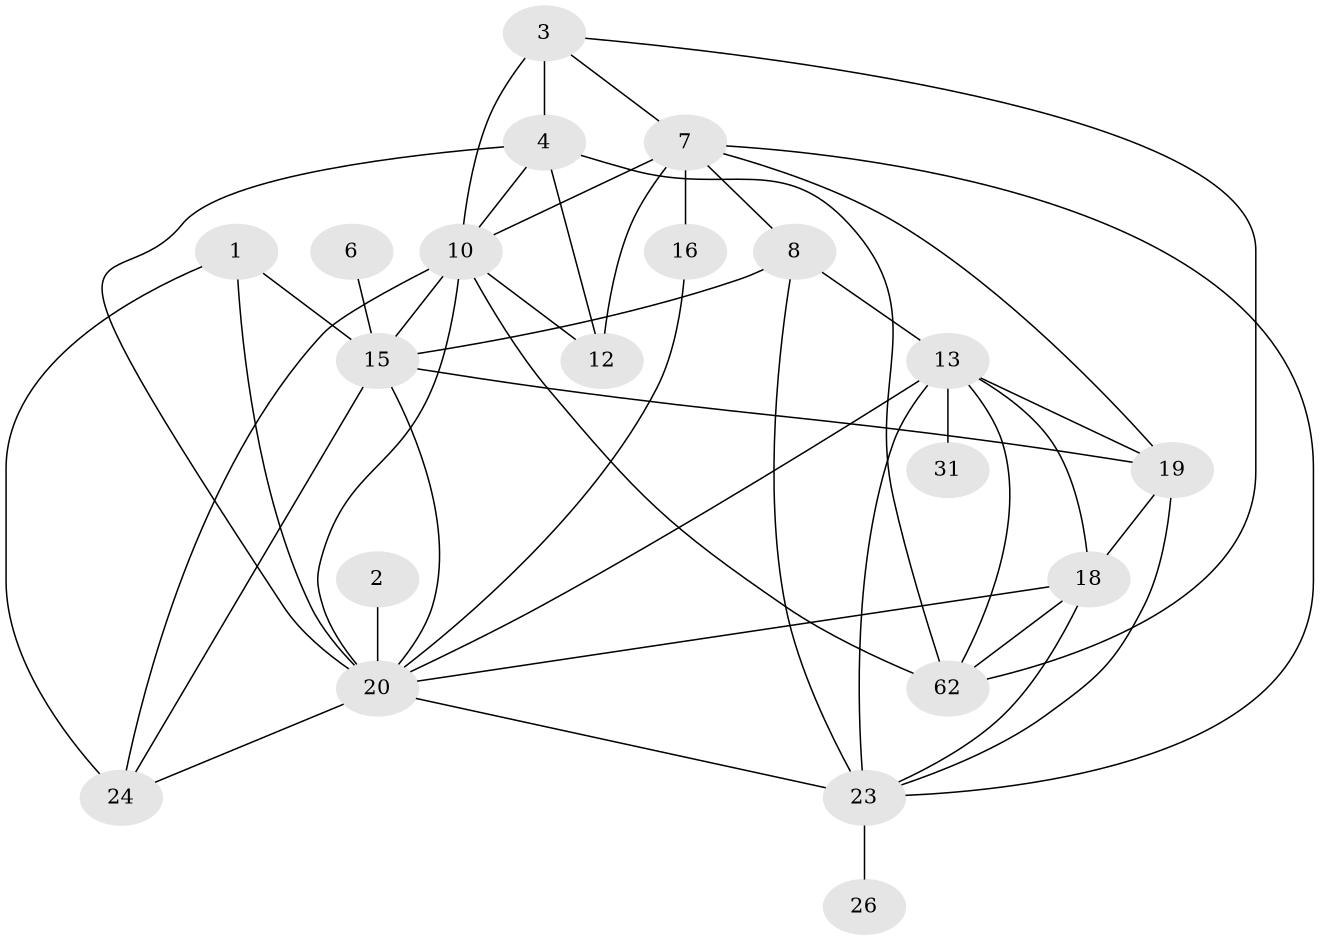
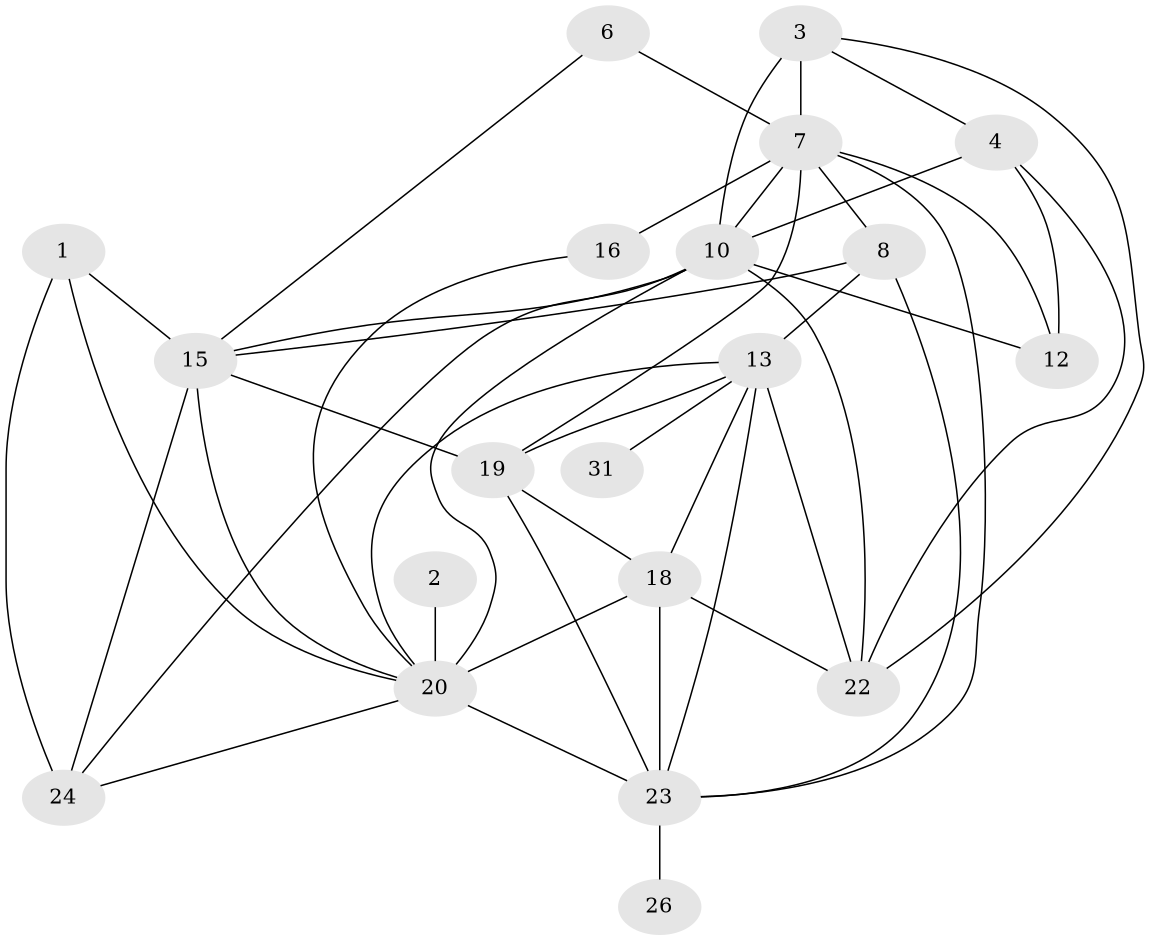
none -> (704, 88)
(104, 297) -> none
(948, 689) -> (858, 689)
